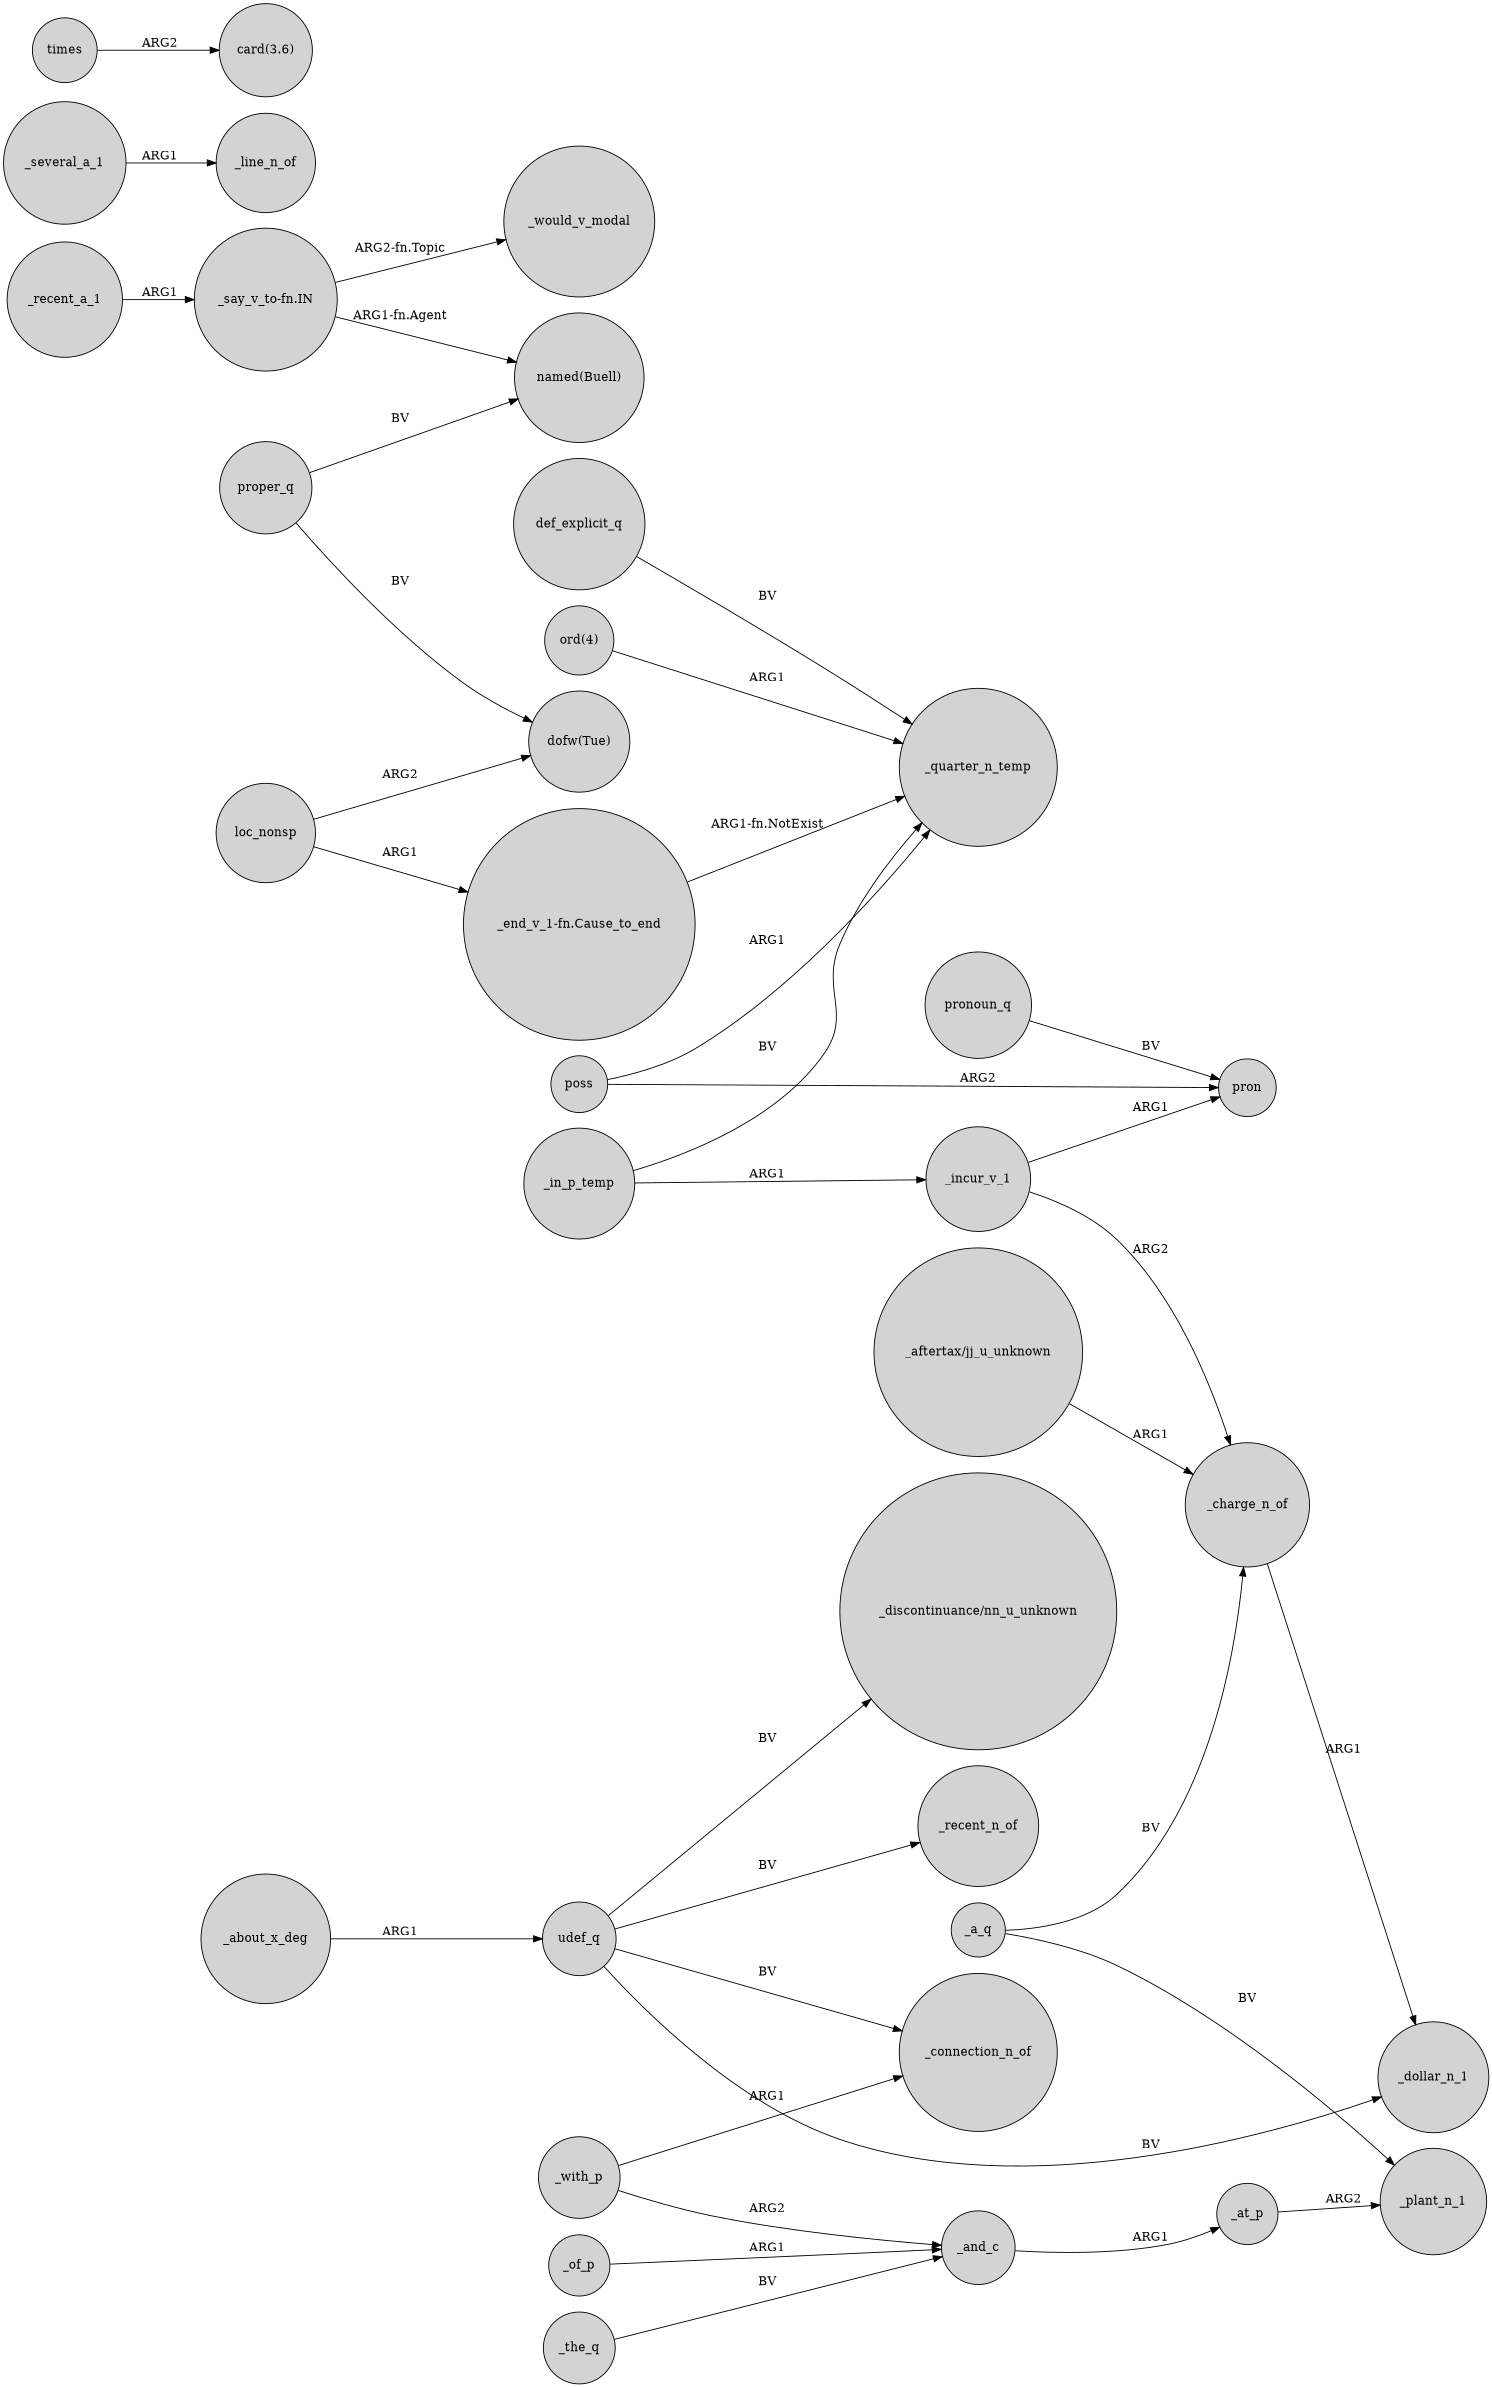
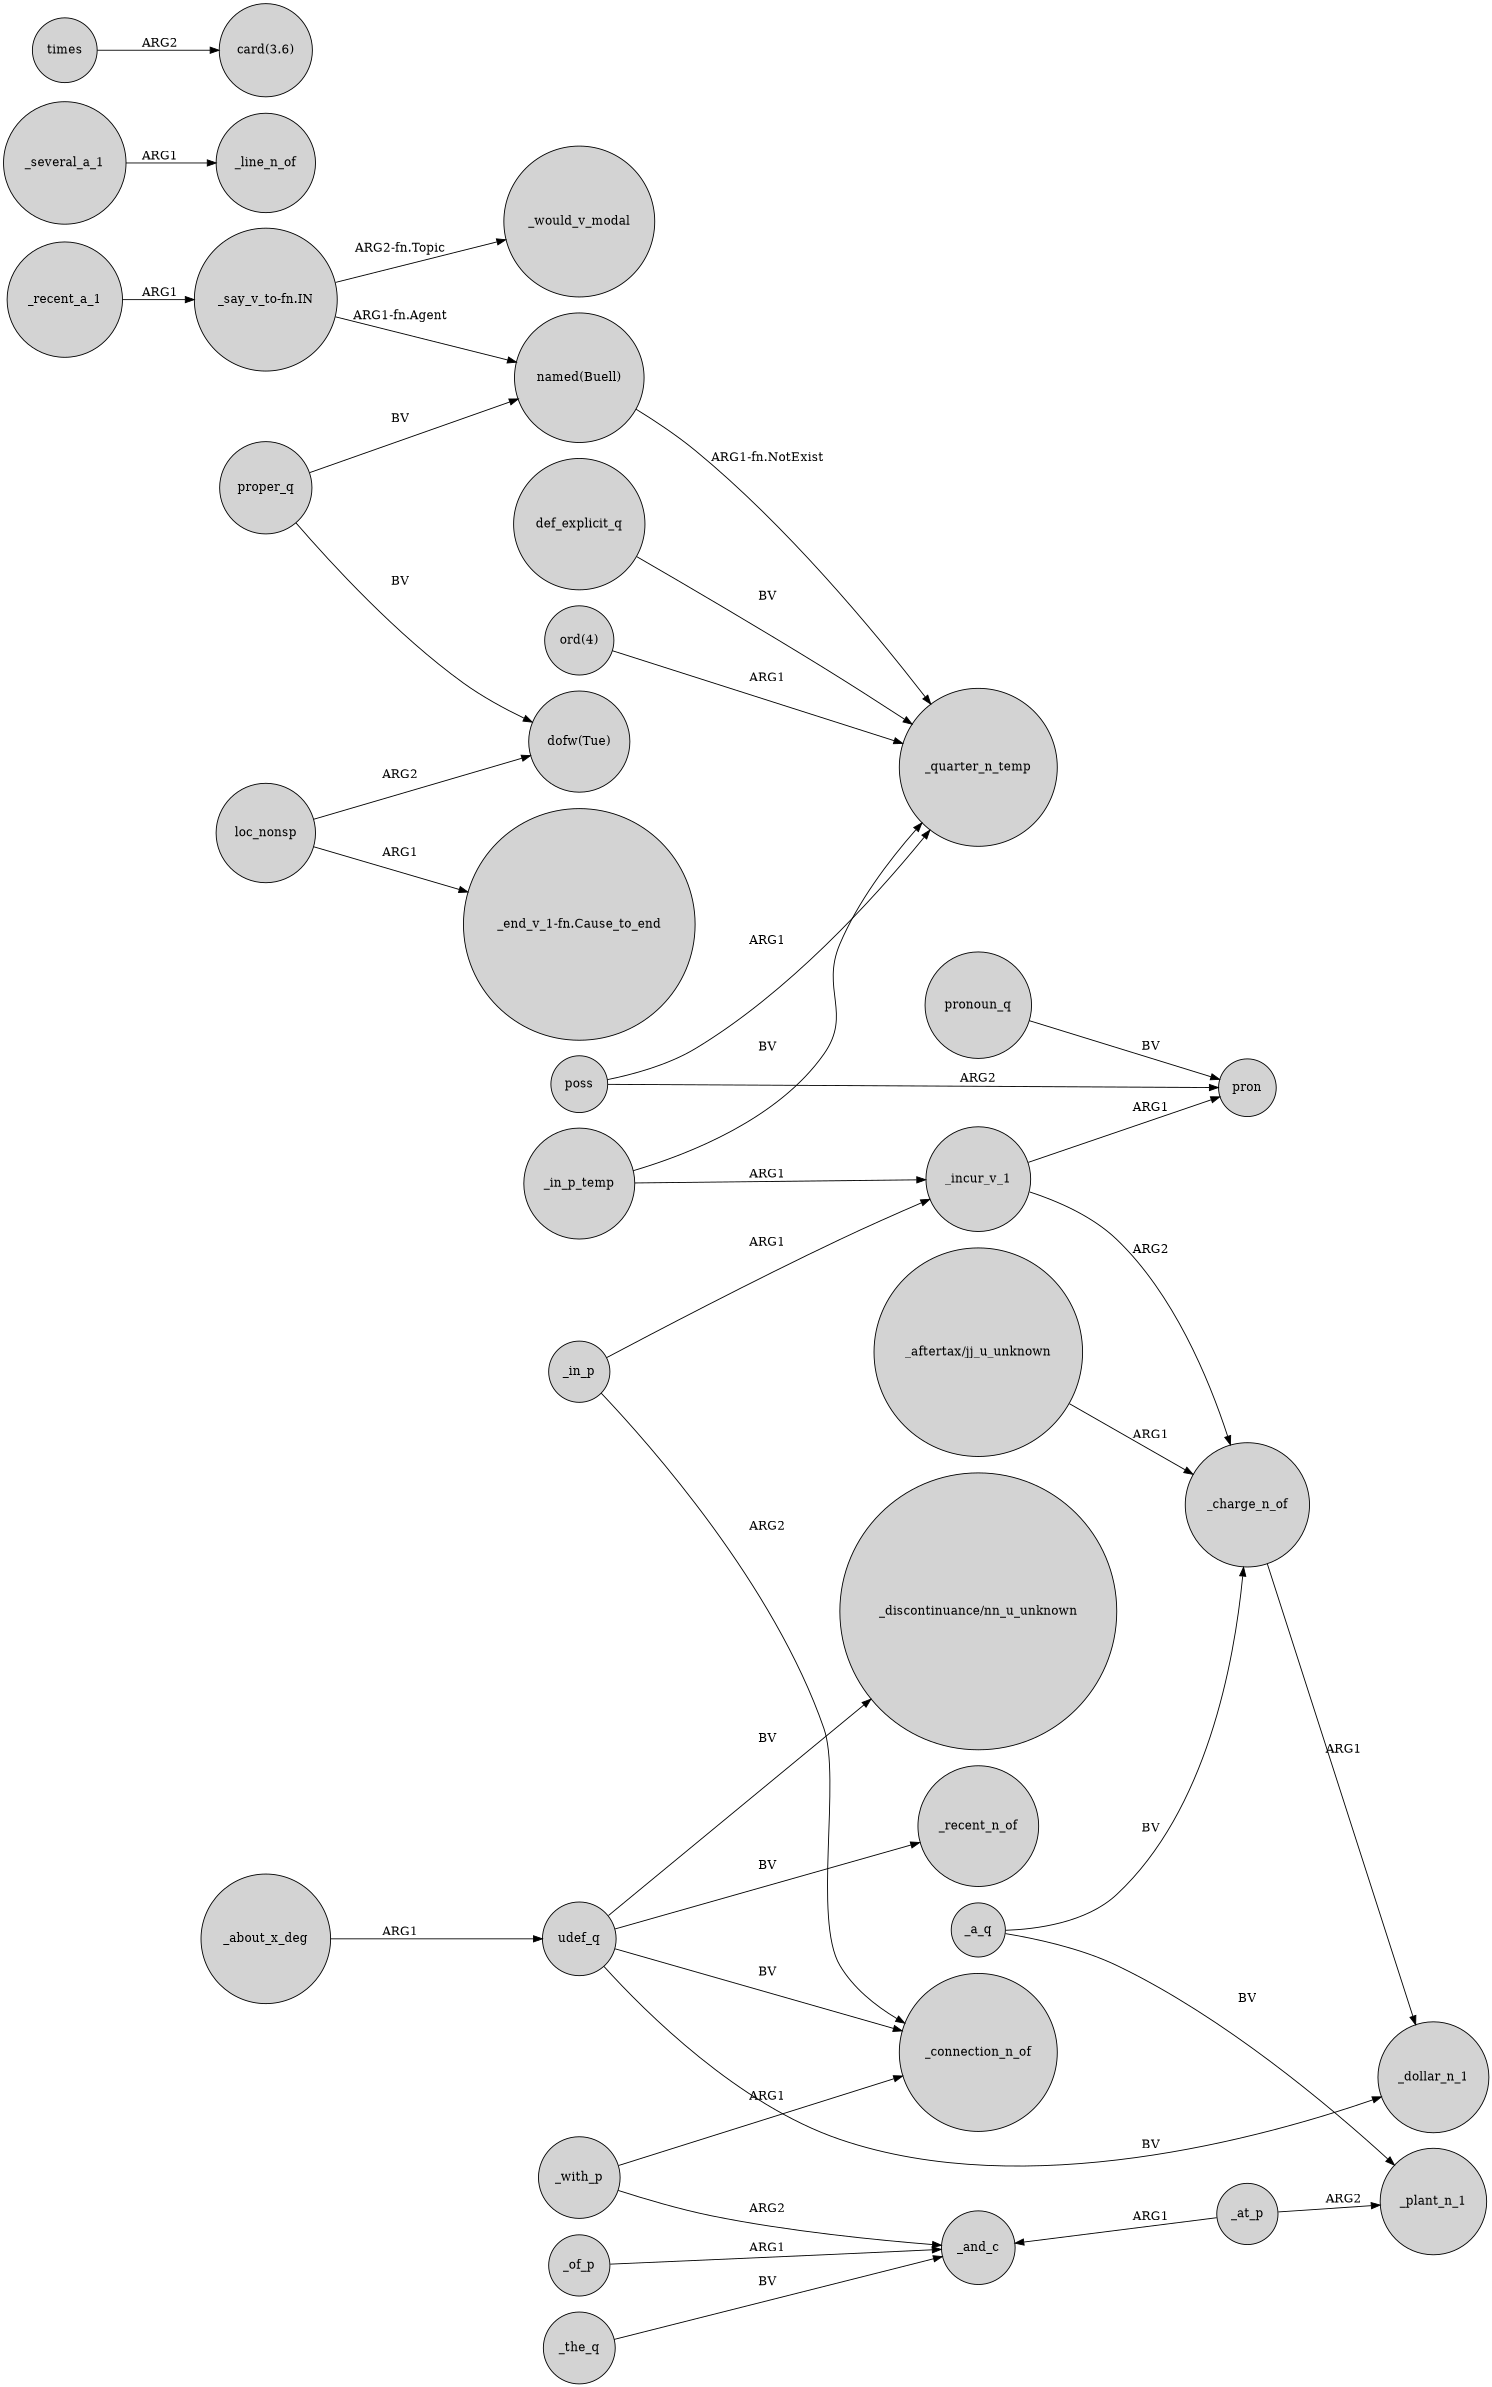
(792, 841) -> (792, 541)
none -> (579, 1372)
(1115, 2251) -> (1120, 2230)
